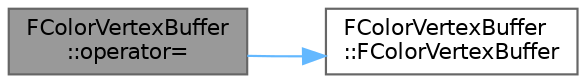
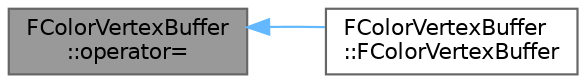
(275, 56) -> (297, 27)
